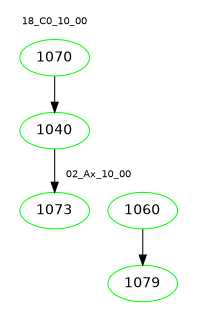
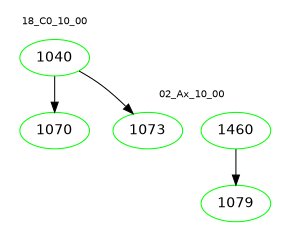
(55, 89) -> (55, 89)
(143, 211) -> (236, 131)
